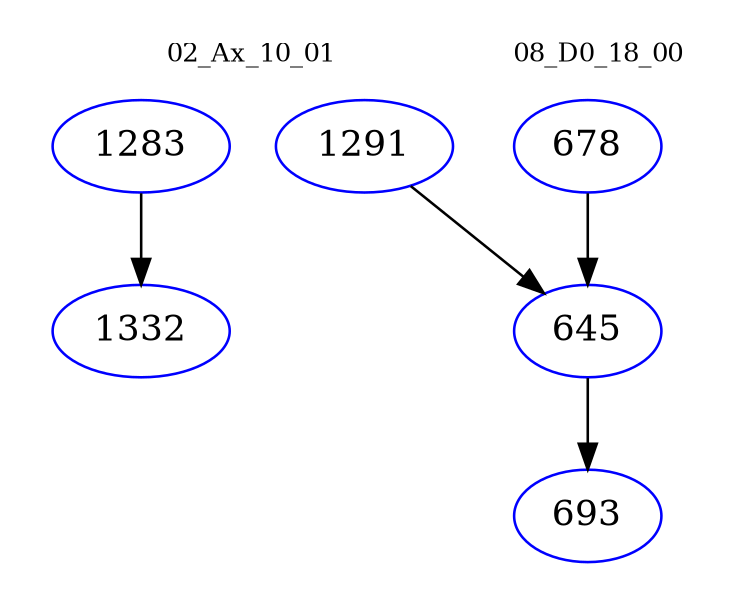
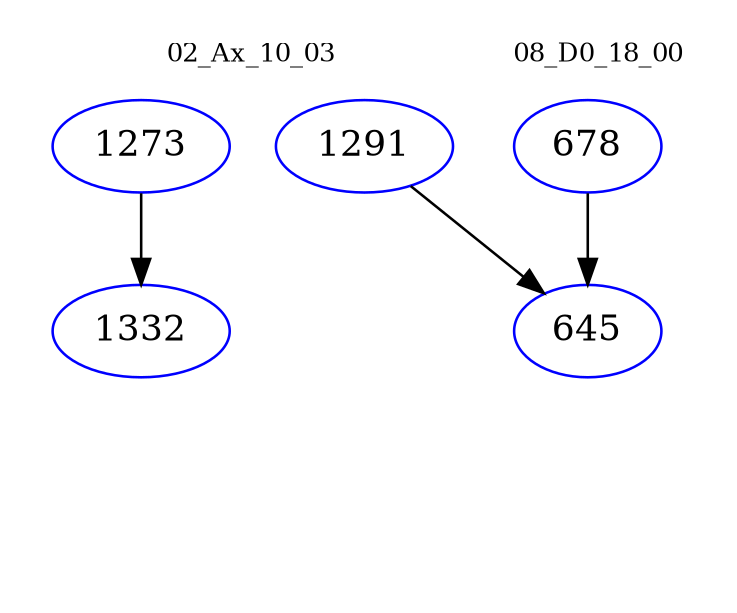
(252, 55) -> (252, 55)
(141, 146) -> (141, 146)
(588, 516) -> none
